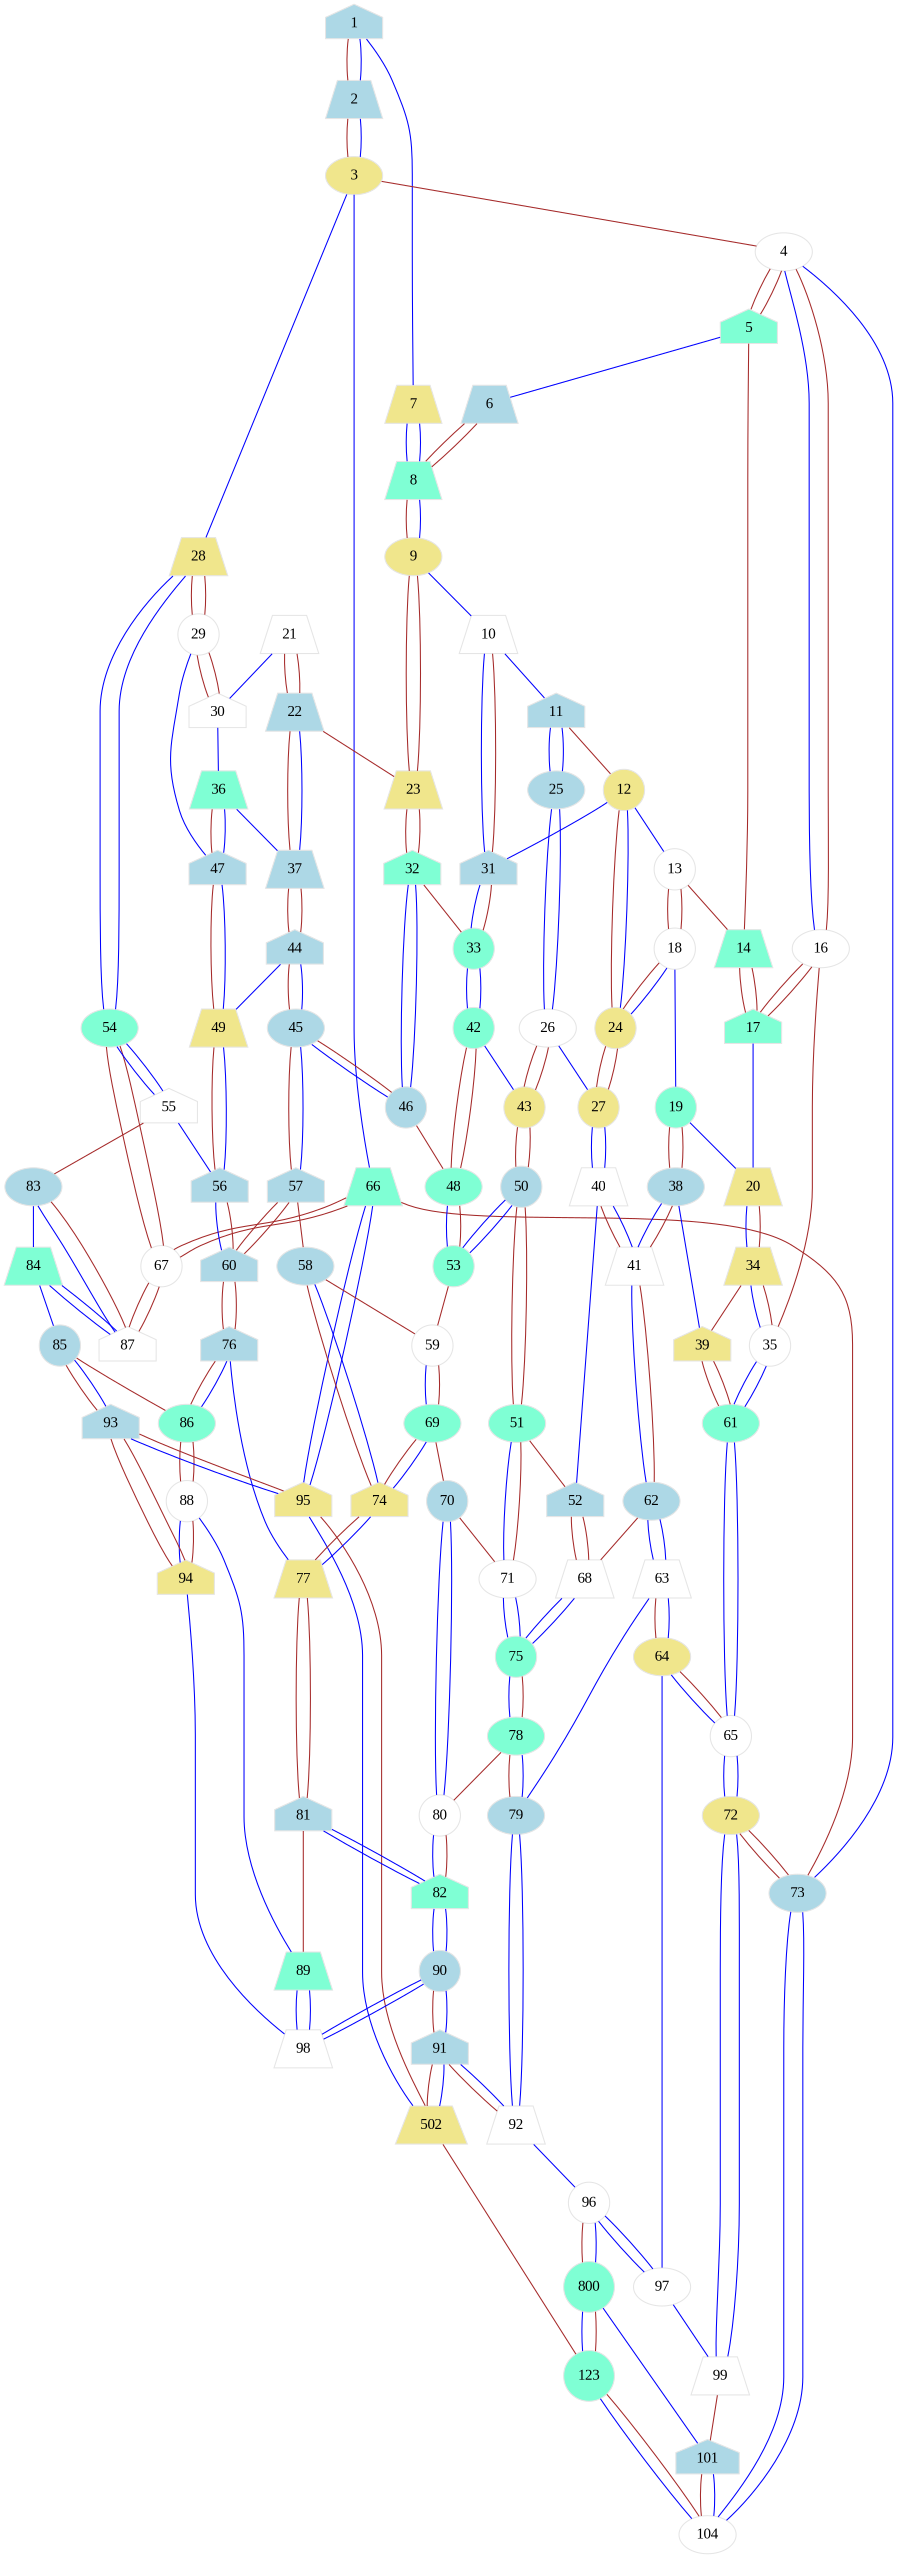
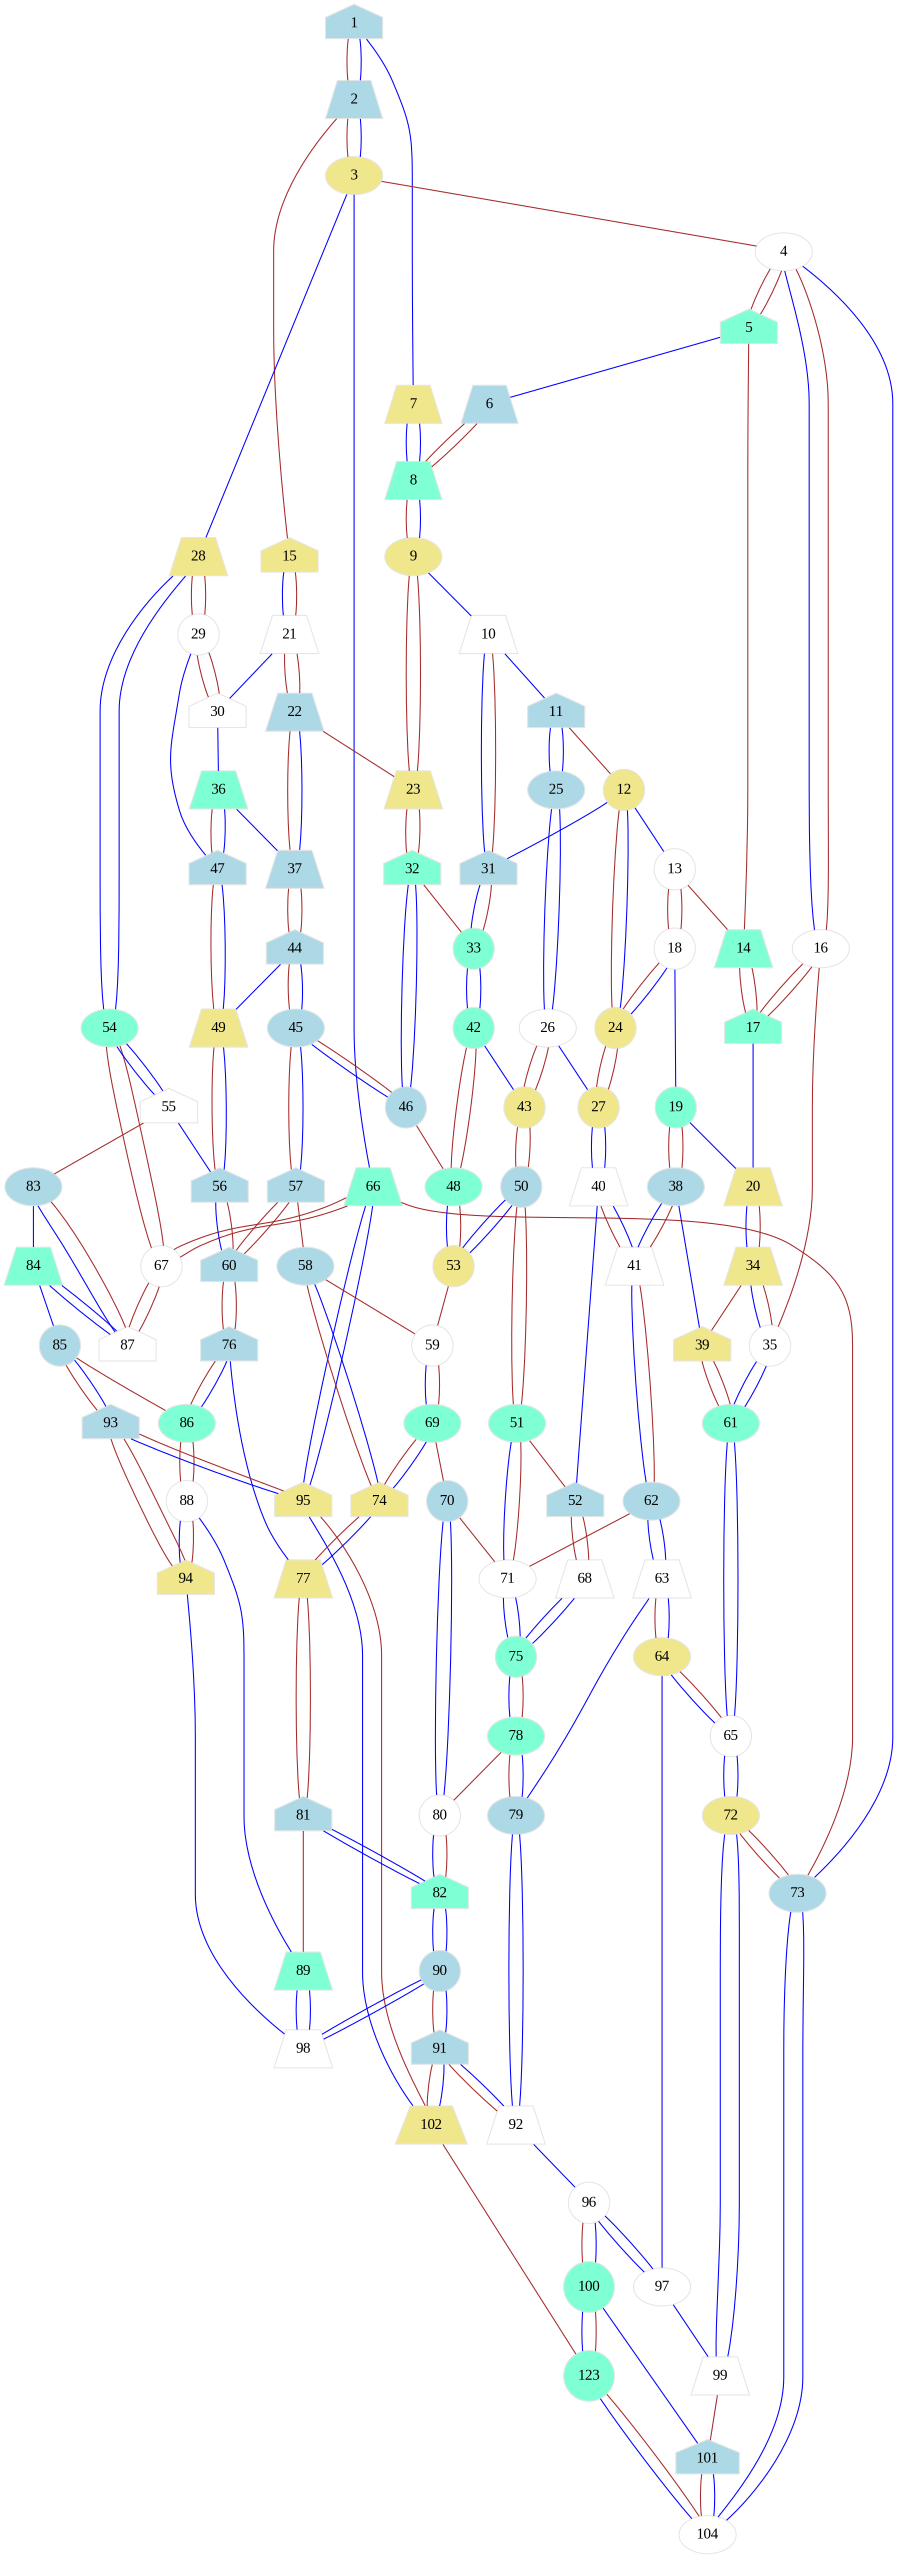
none -> (290, 557)
(454, 1266) -> (454, 1266)
(619, 1539) -> (580, 1540)
(431, 2125) -> (431, 2125)
(589, 2287) -> (589, 2287)
